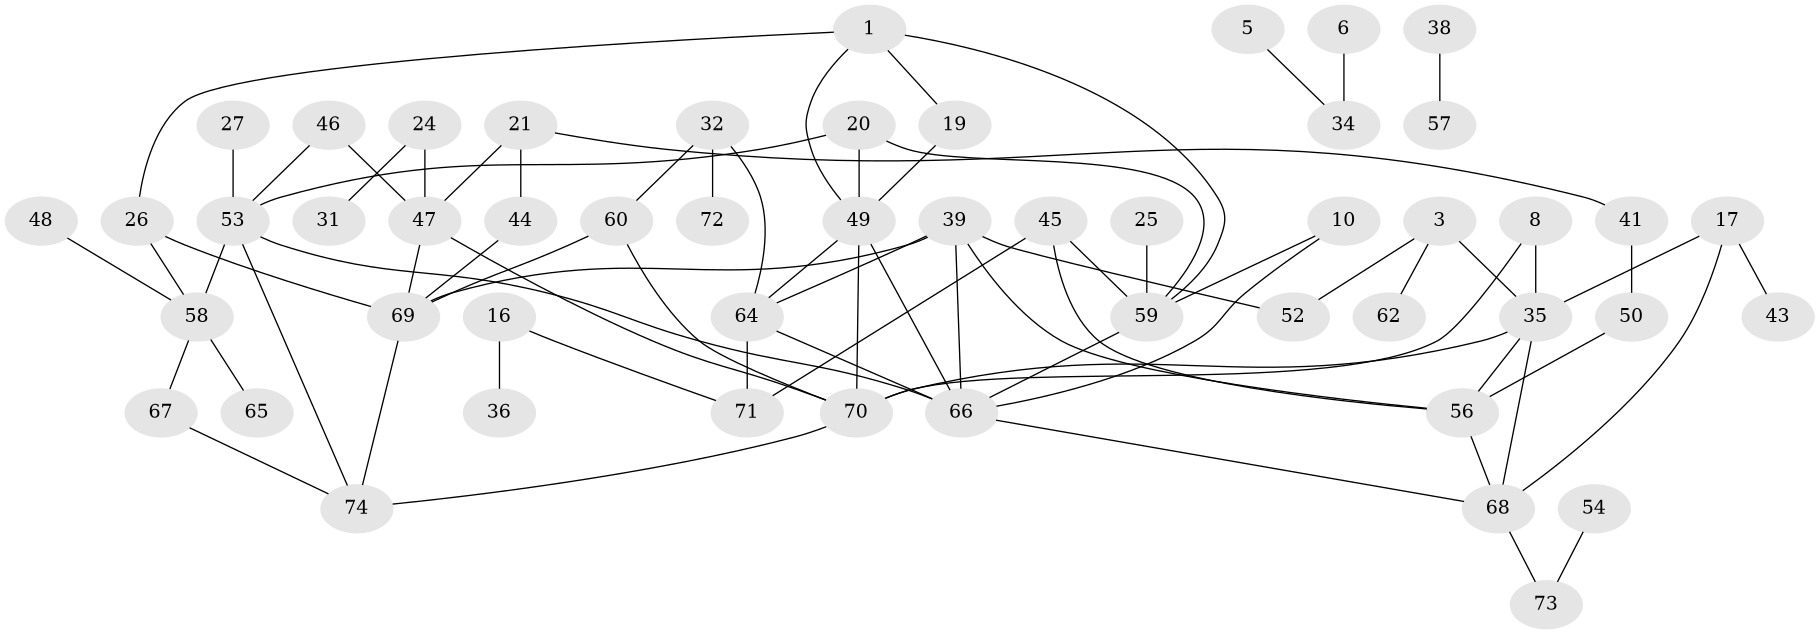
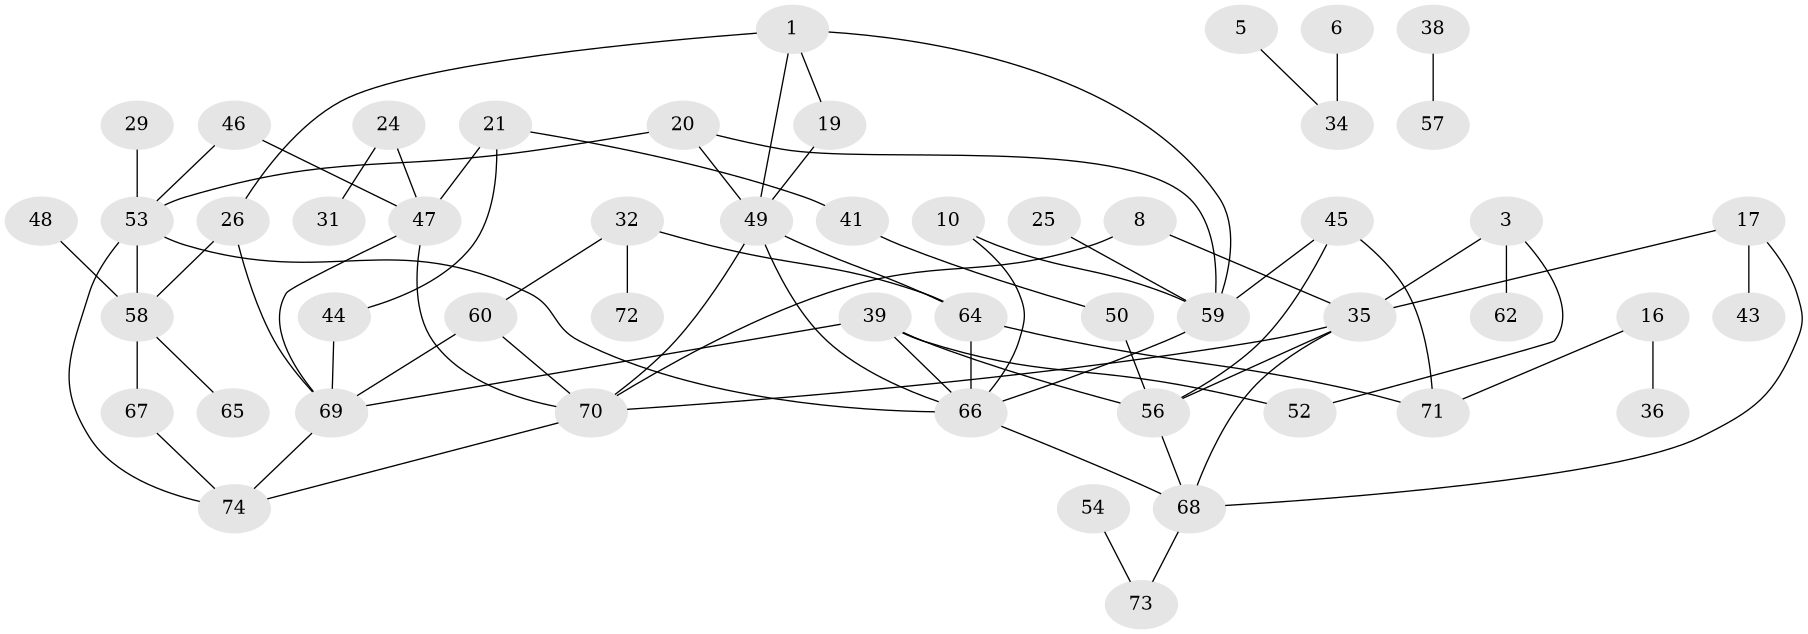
(233, 125) -> (137, 125)
(848, 272) -> none
